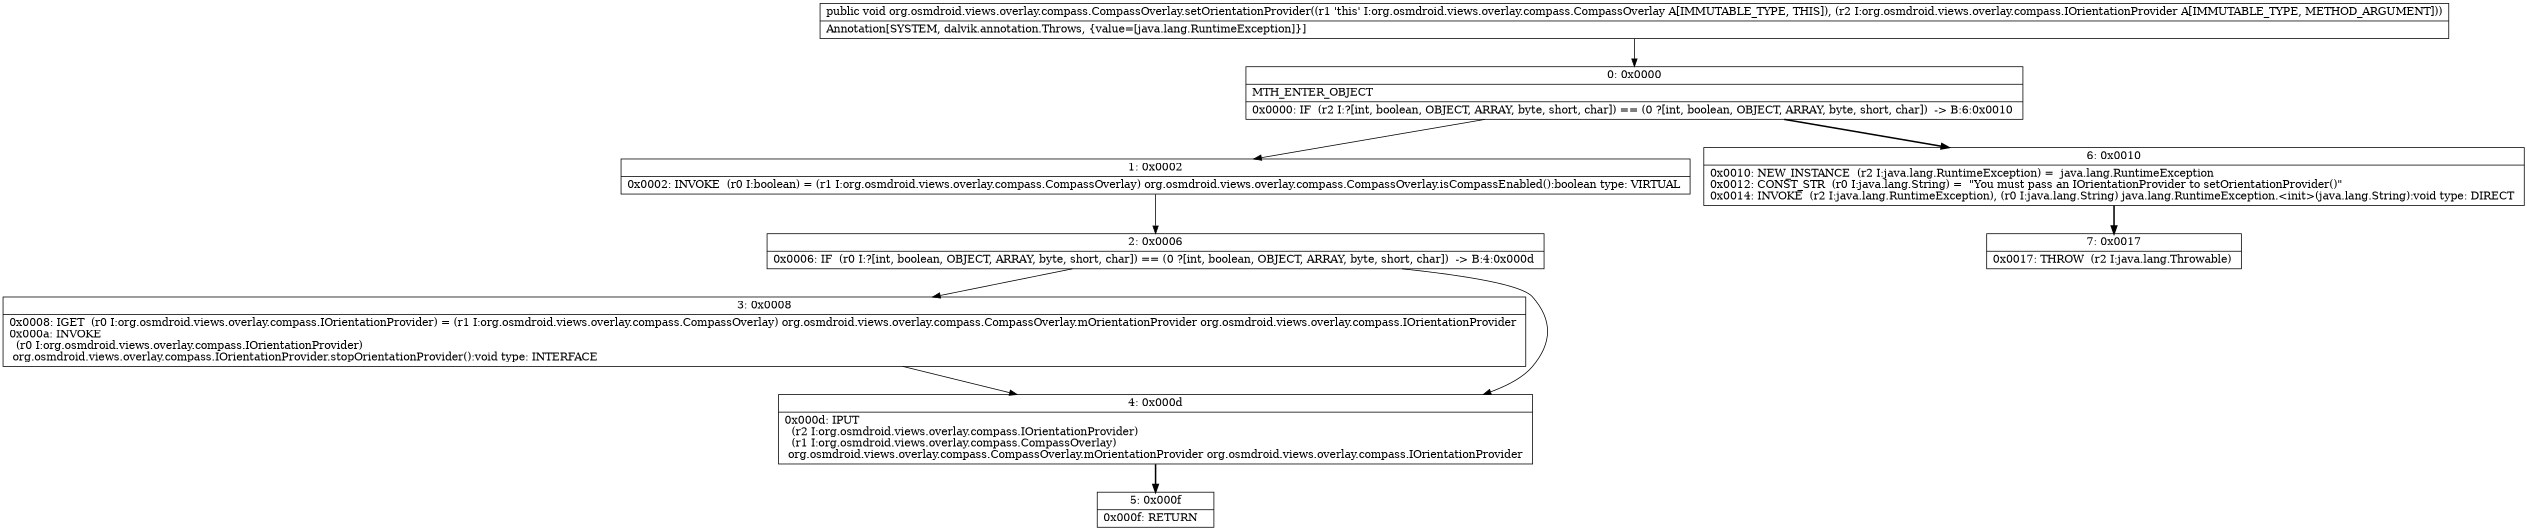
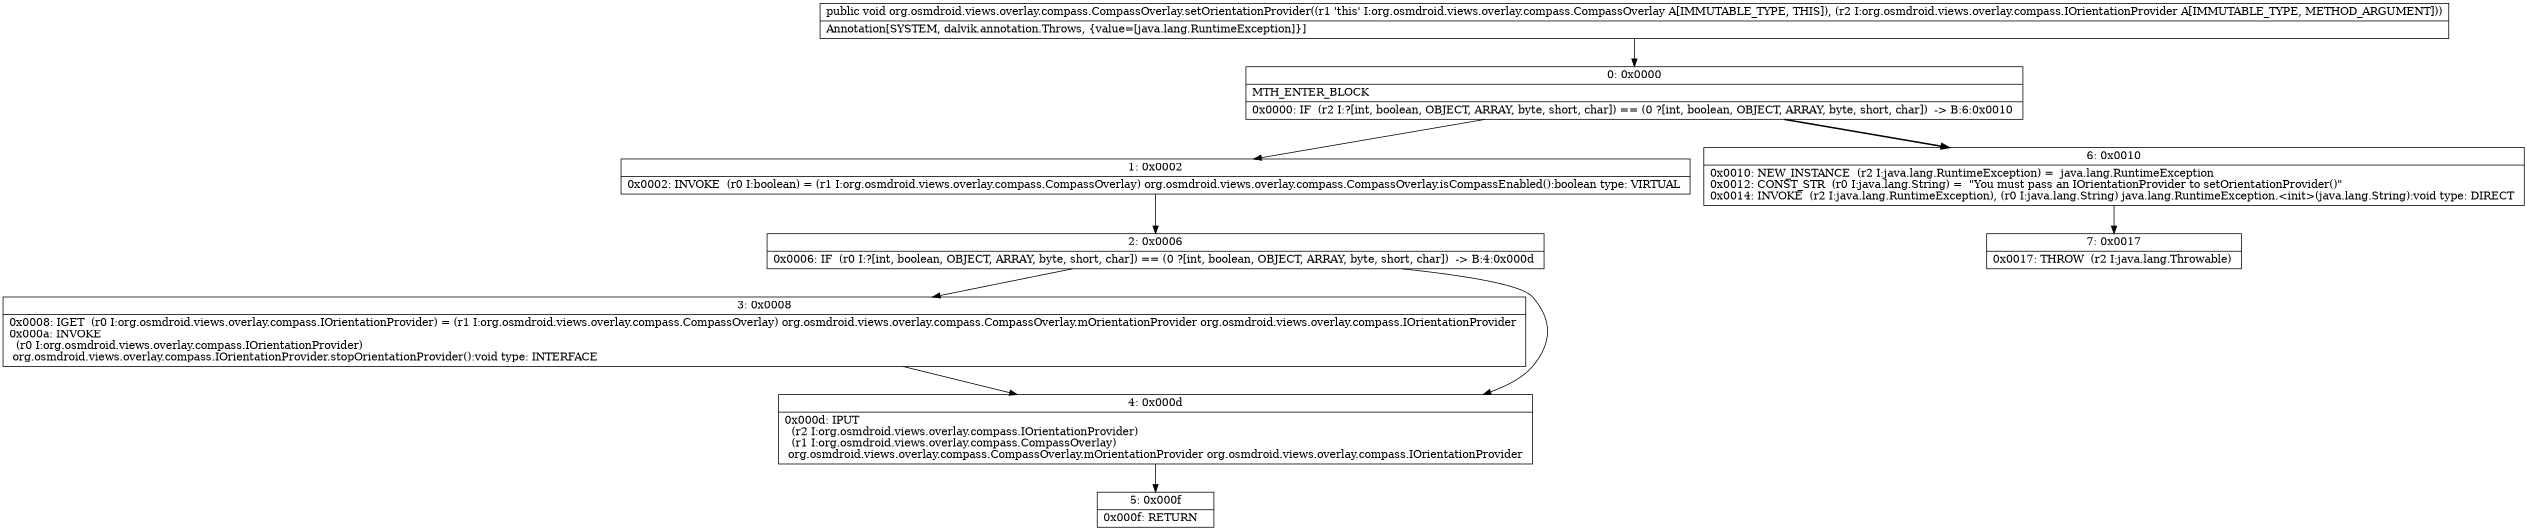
(1313, 93) -> (1311, 93)
(2114, 216) -> (2114, 216)
(1156, 474) -> (1156, 474)
